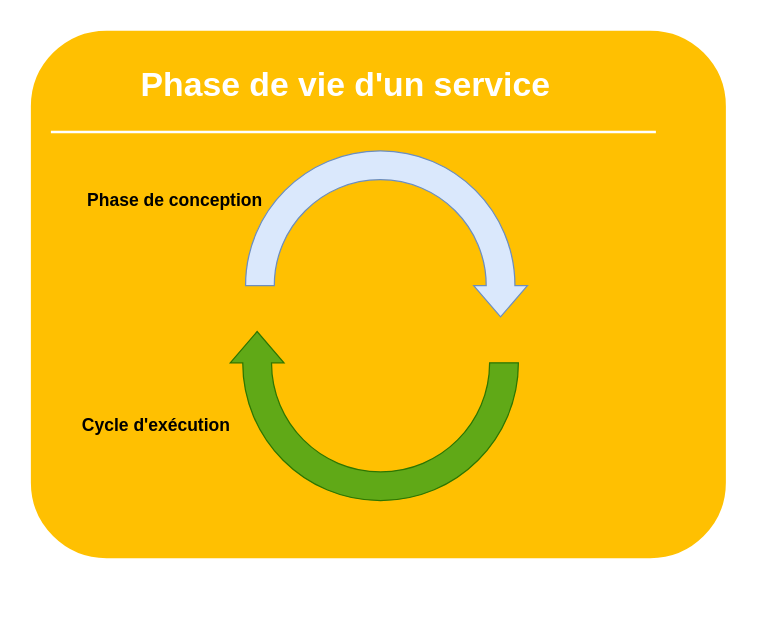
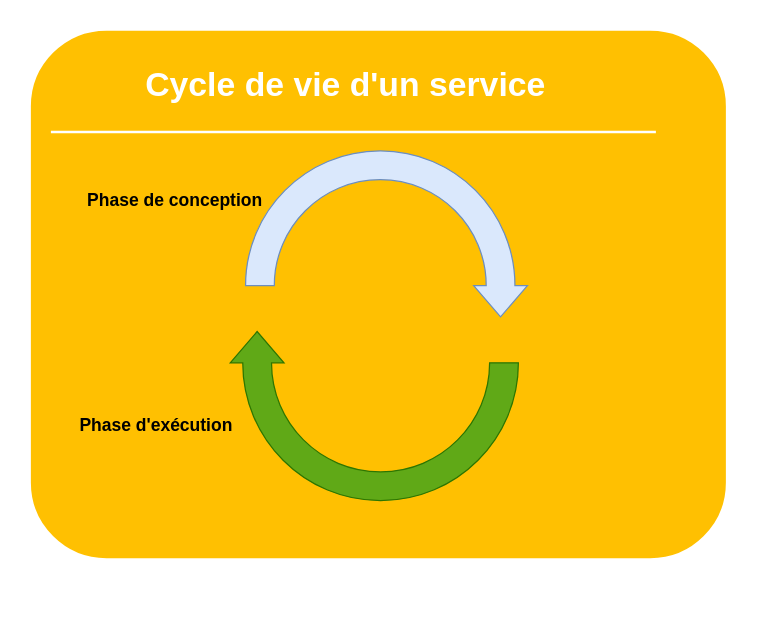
(346, 86) -> (346, 86)
(156, 426) -> (156, 426)
